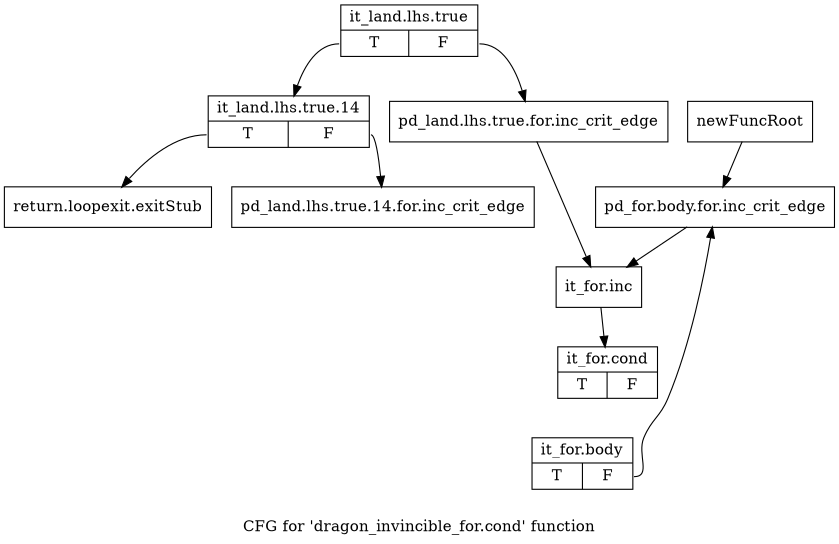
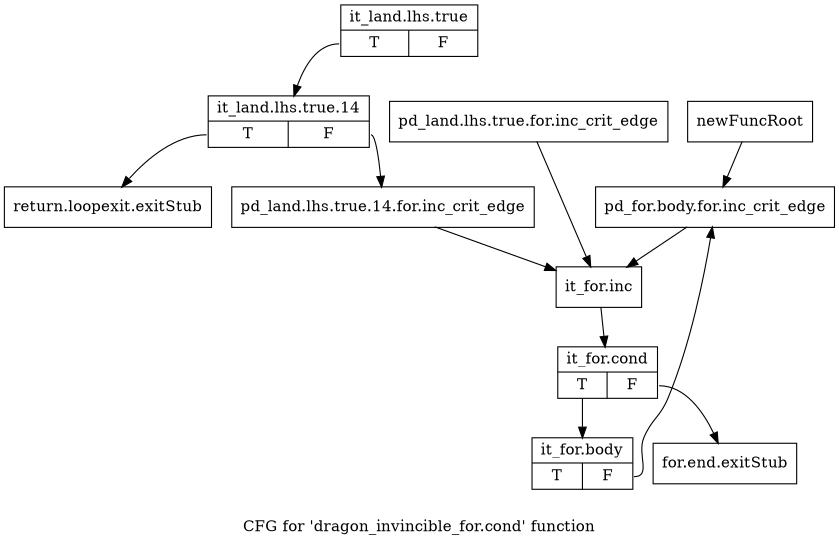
(508, 60) -> none
none -> (490, 247)
none -> (582, 413)
none -> (725, 464)
